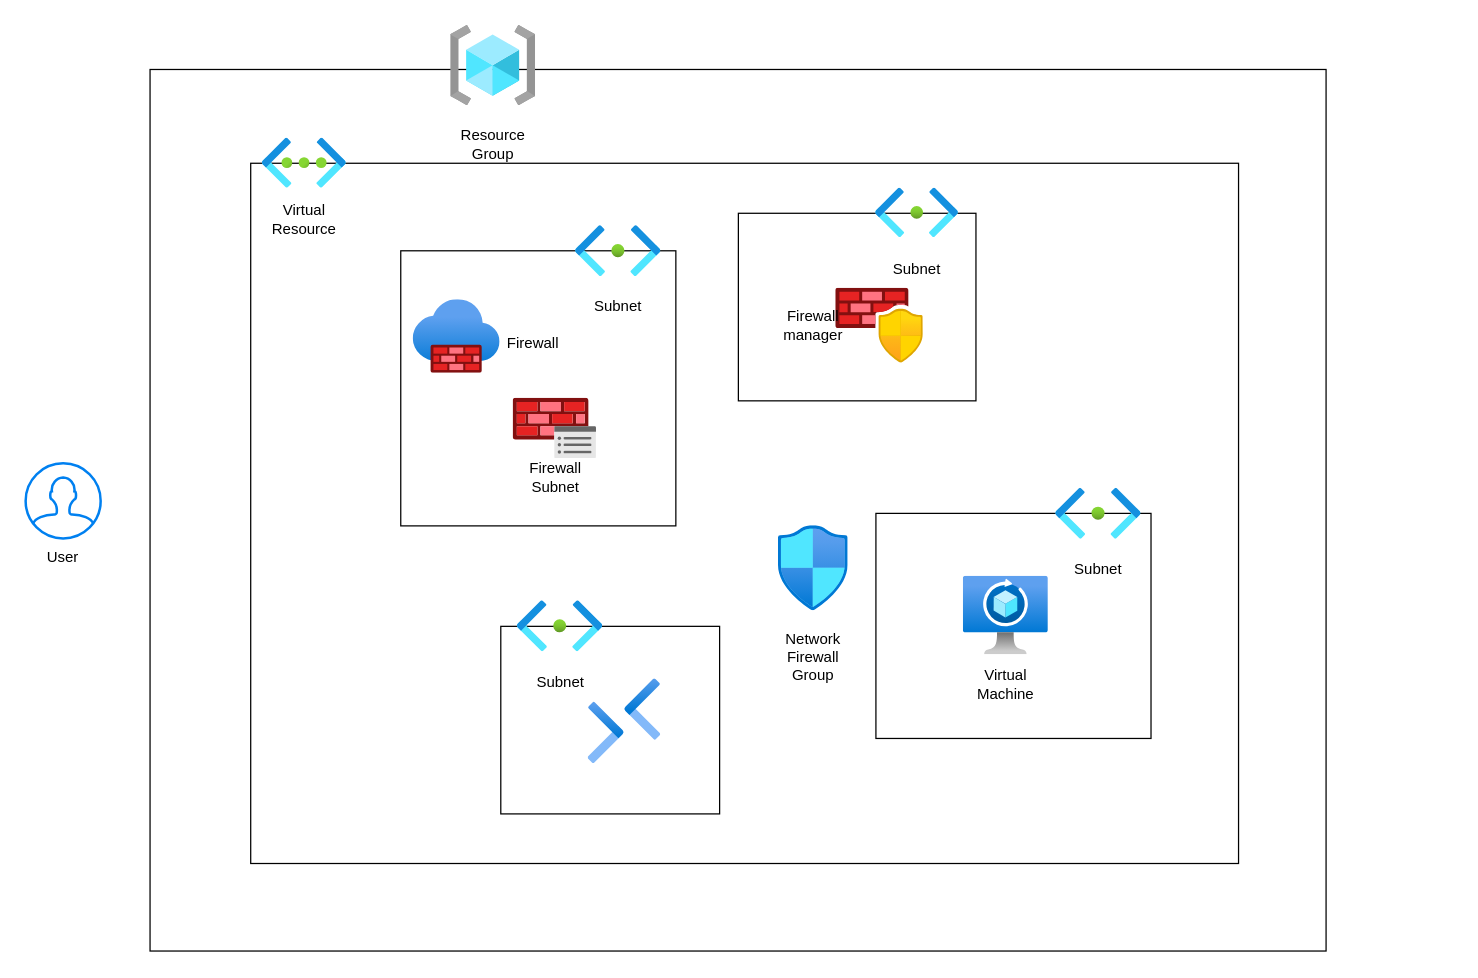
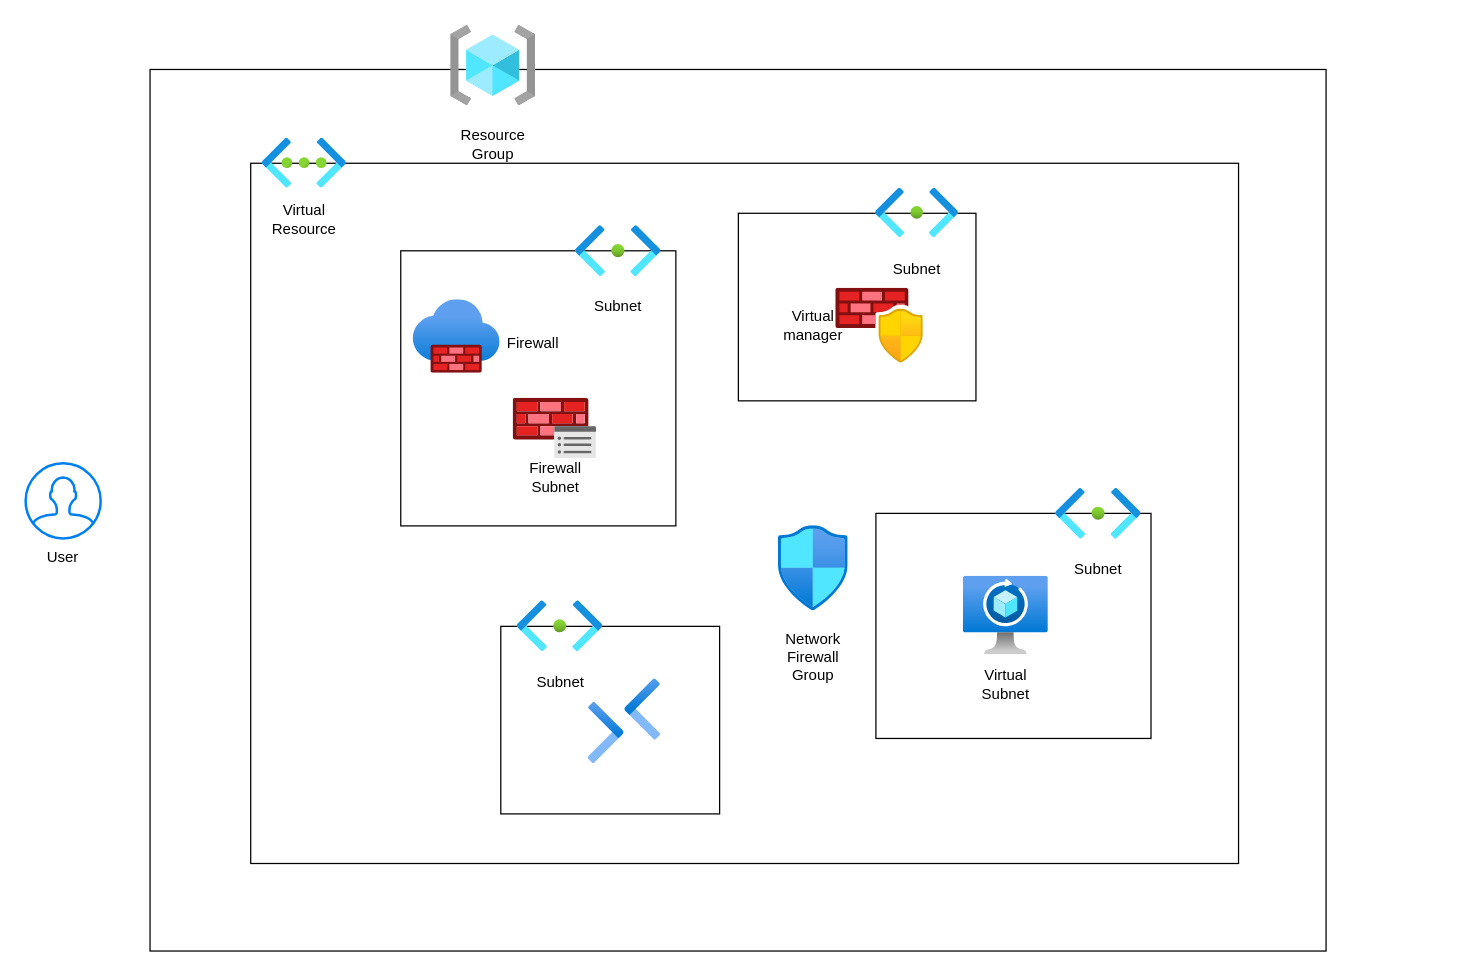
(813, 326) -> (813, 326)
(1006, 684) -> (1006, 684)
